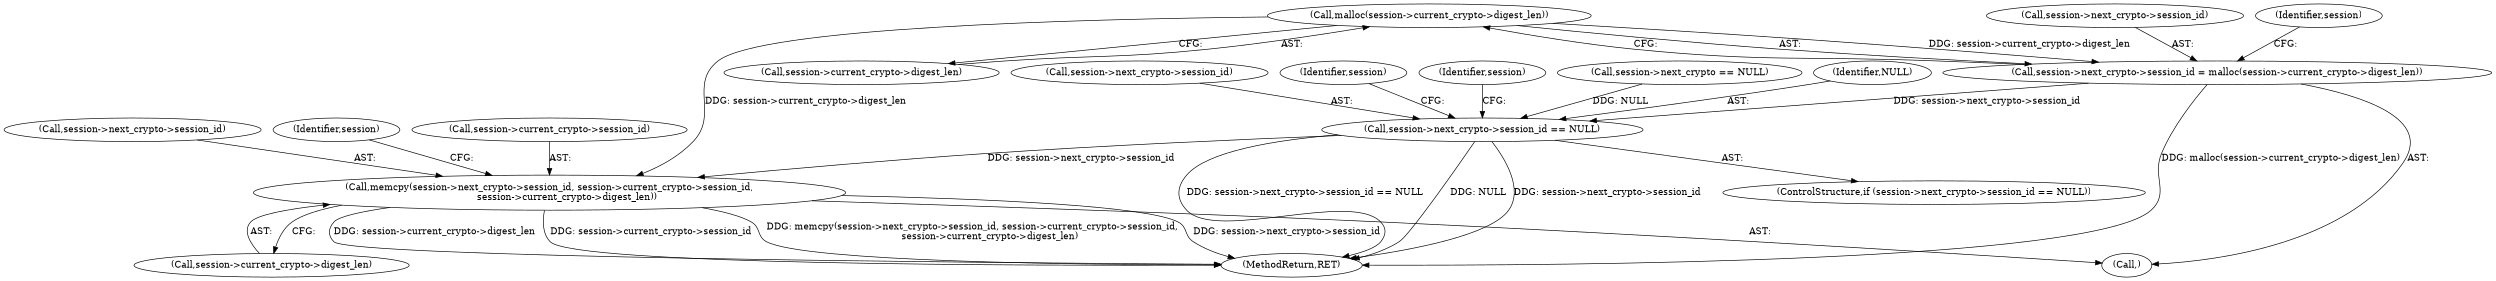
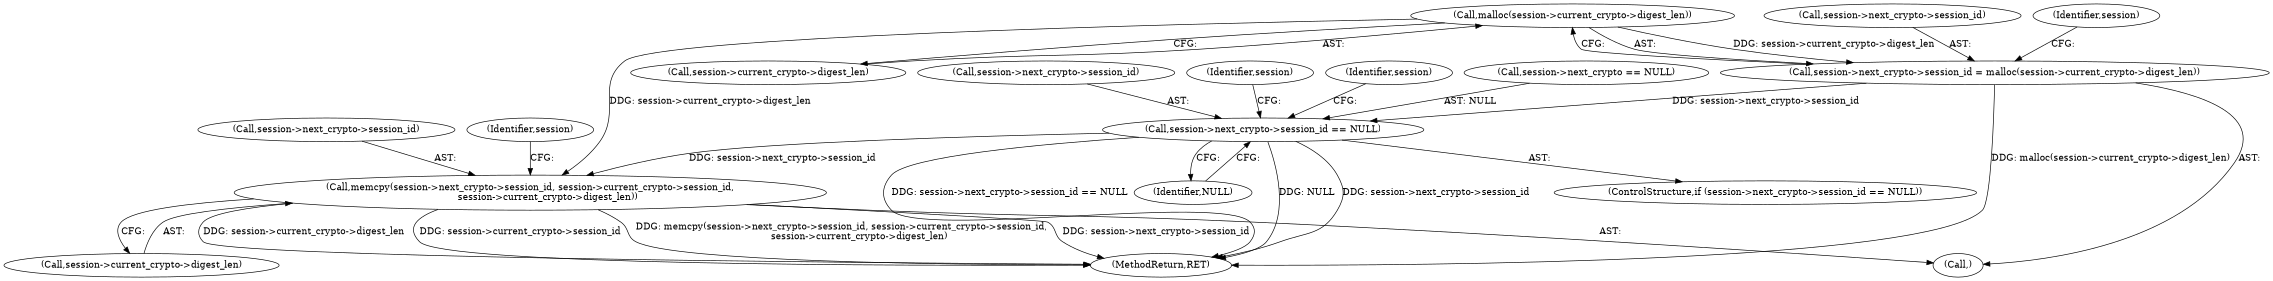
(1620, 101) -> (1470, 101)
(1740, 101) -> (1250, 158)
(550, 130) -> none
none -> (1196, 154)
